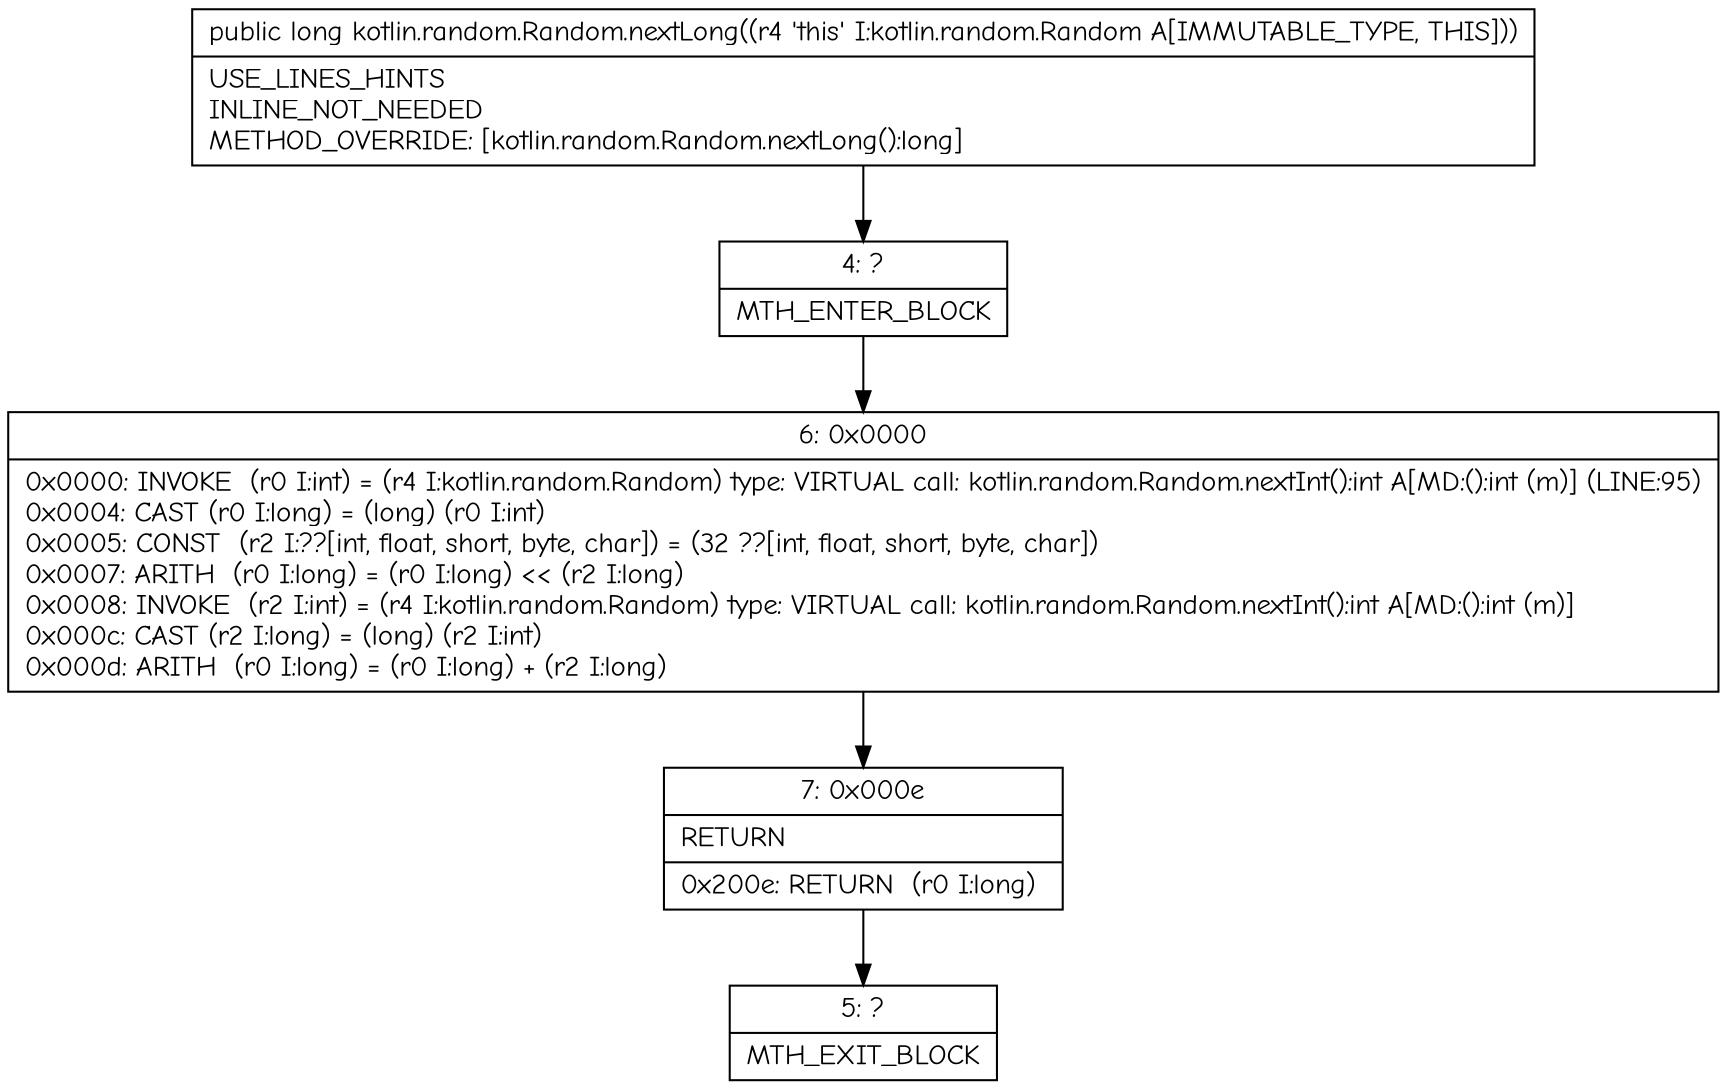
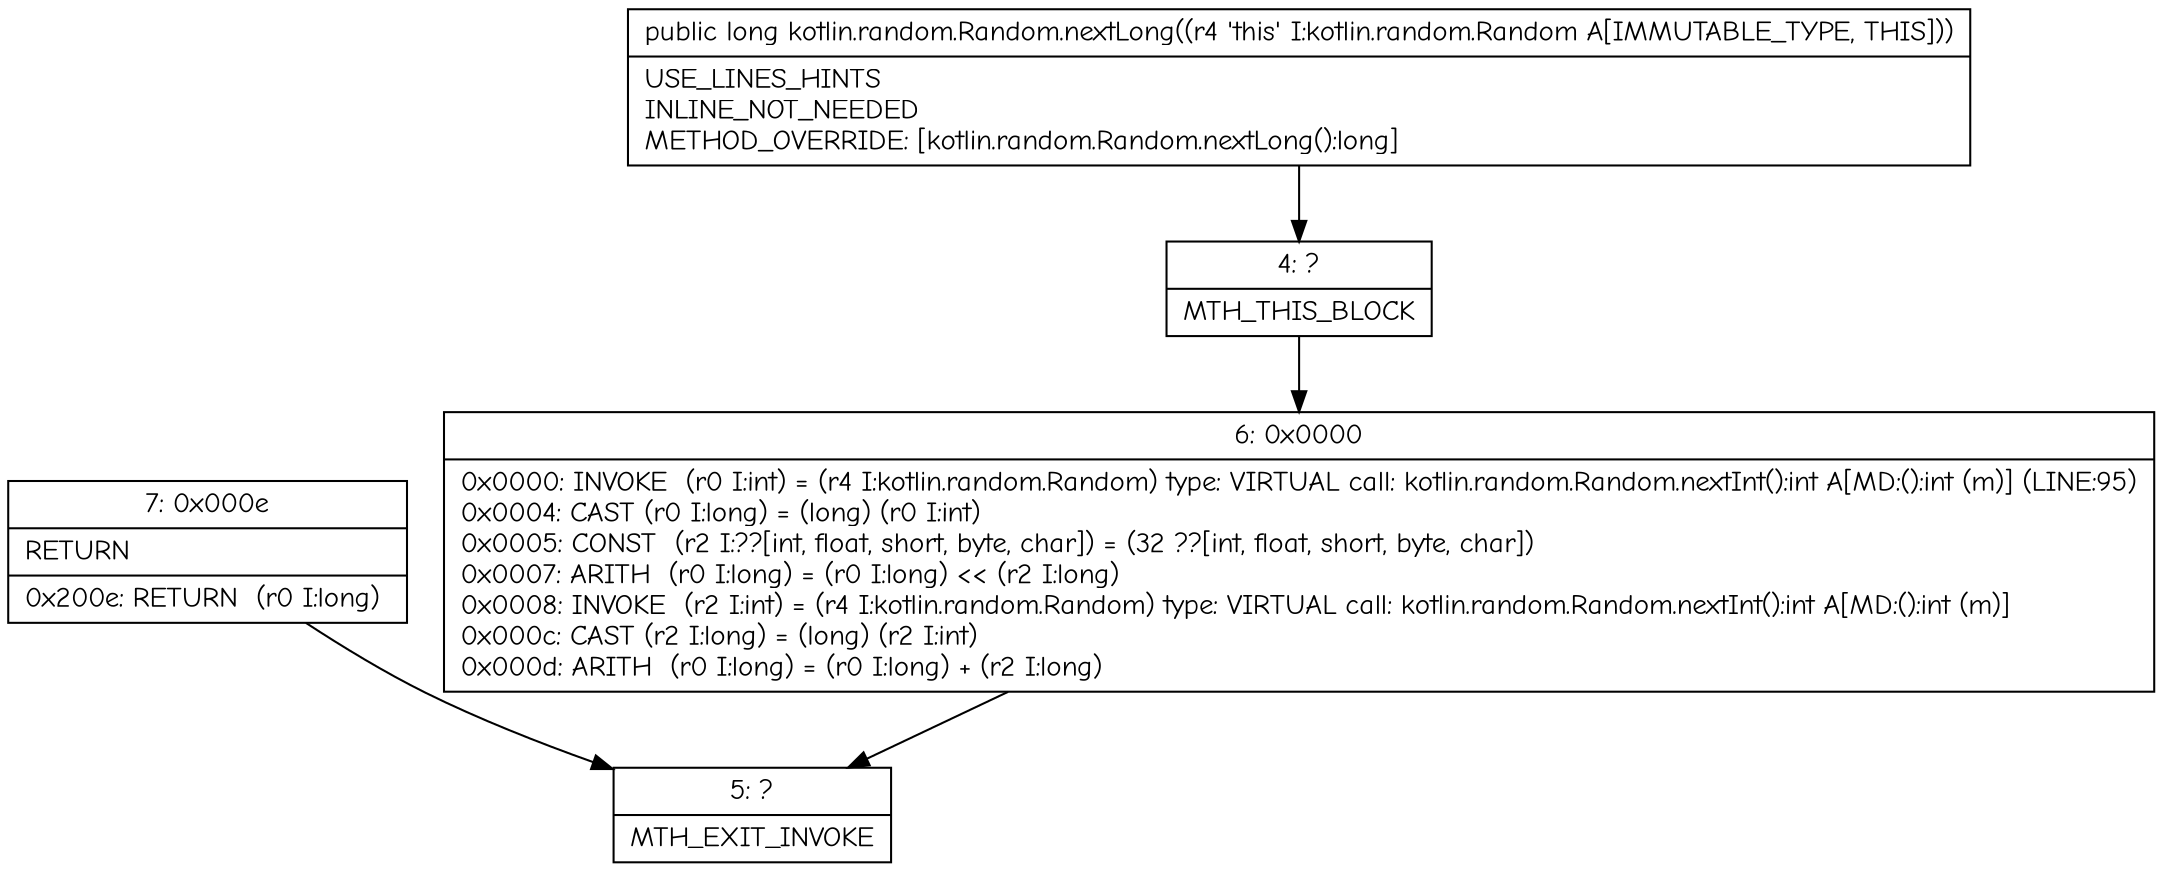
(863, 311) -> (1299, 311)
(863, 719) -> (937, 725)
(863, 1056) -> (752, 838)
